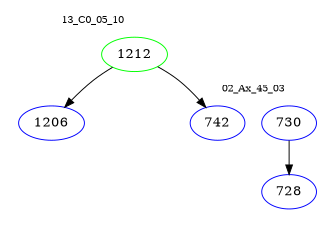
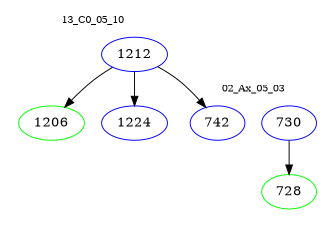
(135, 54) -> (135, 54)
(253, 89) -> (253, 89)
(52, 123) -> (52, 123)
none -> (135, 123)
(289, 192) -> (289, 192)
